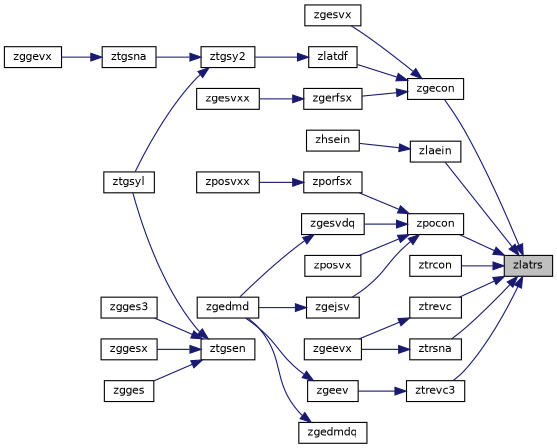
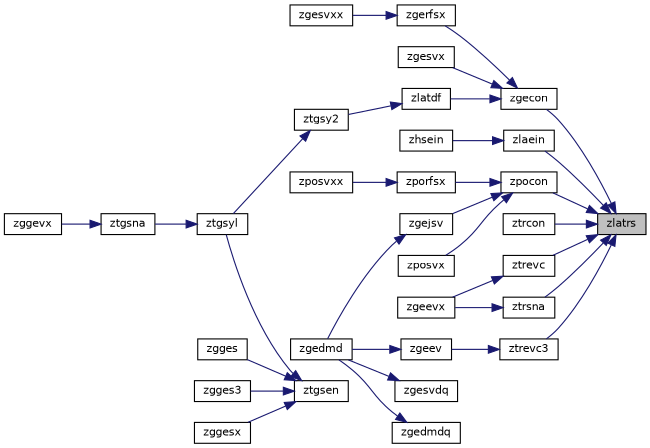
(173, 57) -> (171, 224)
(381, 224) -> none
